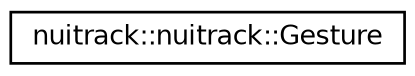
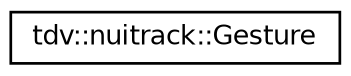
(208, 38) -> (175, 38)
